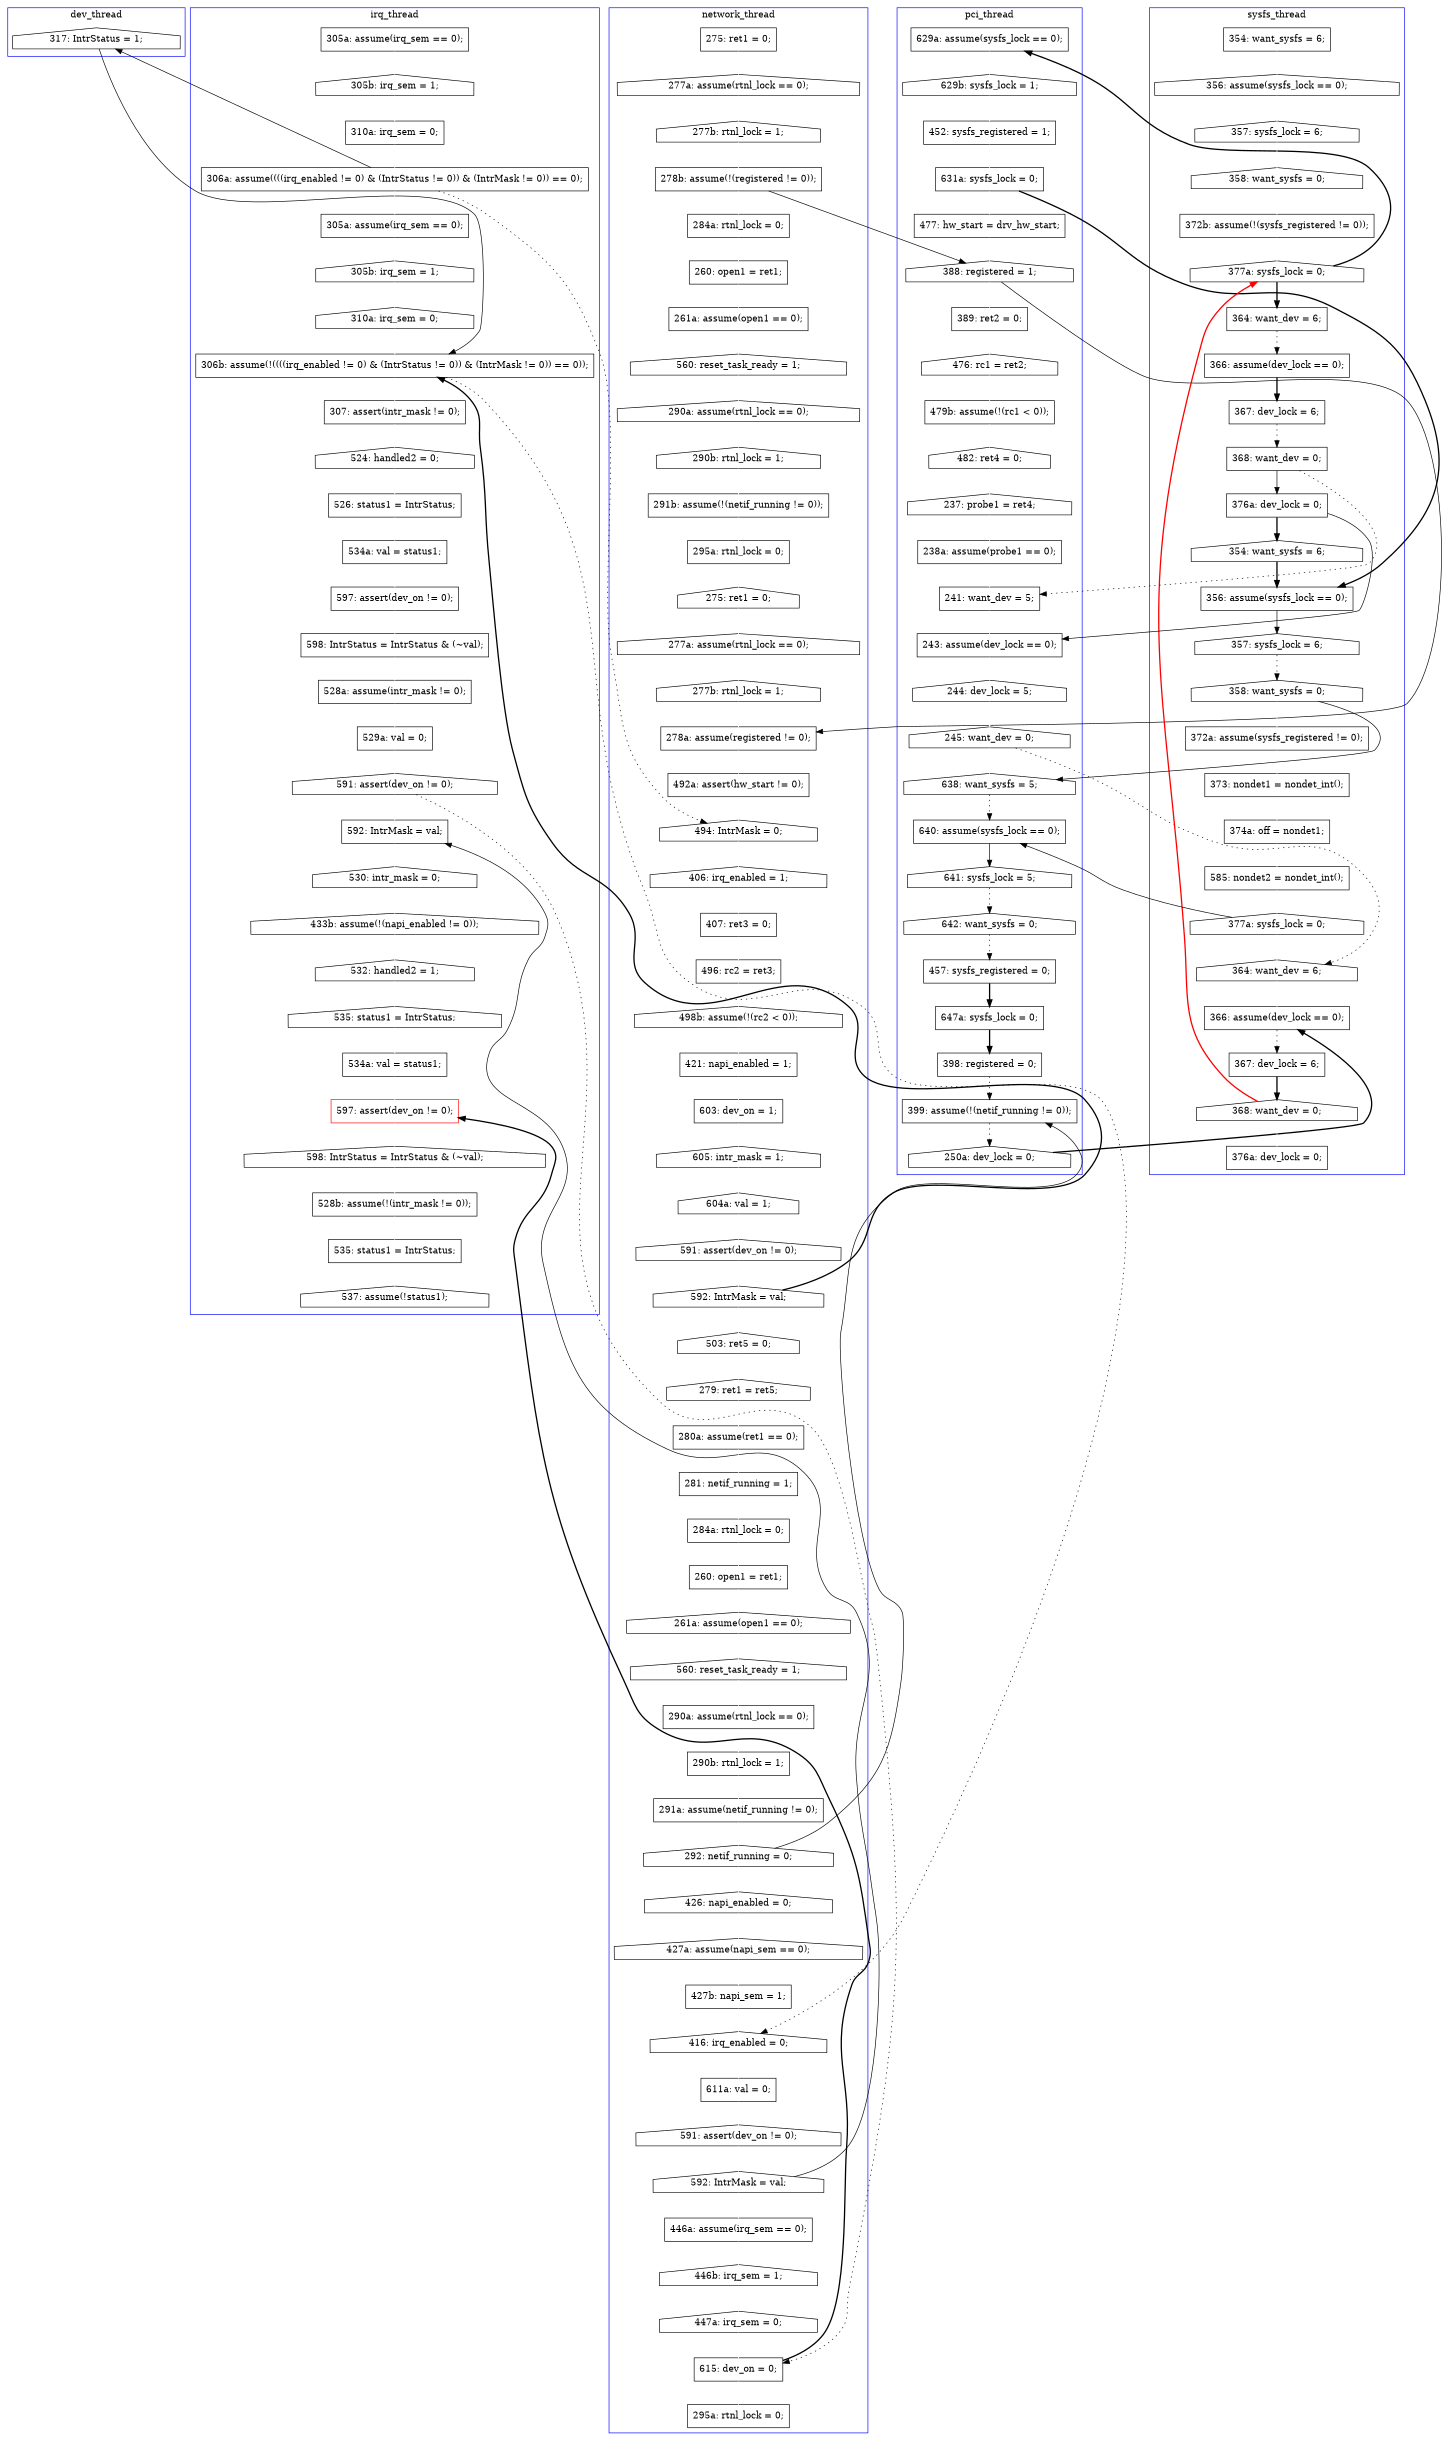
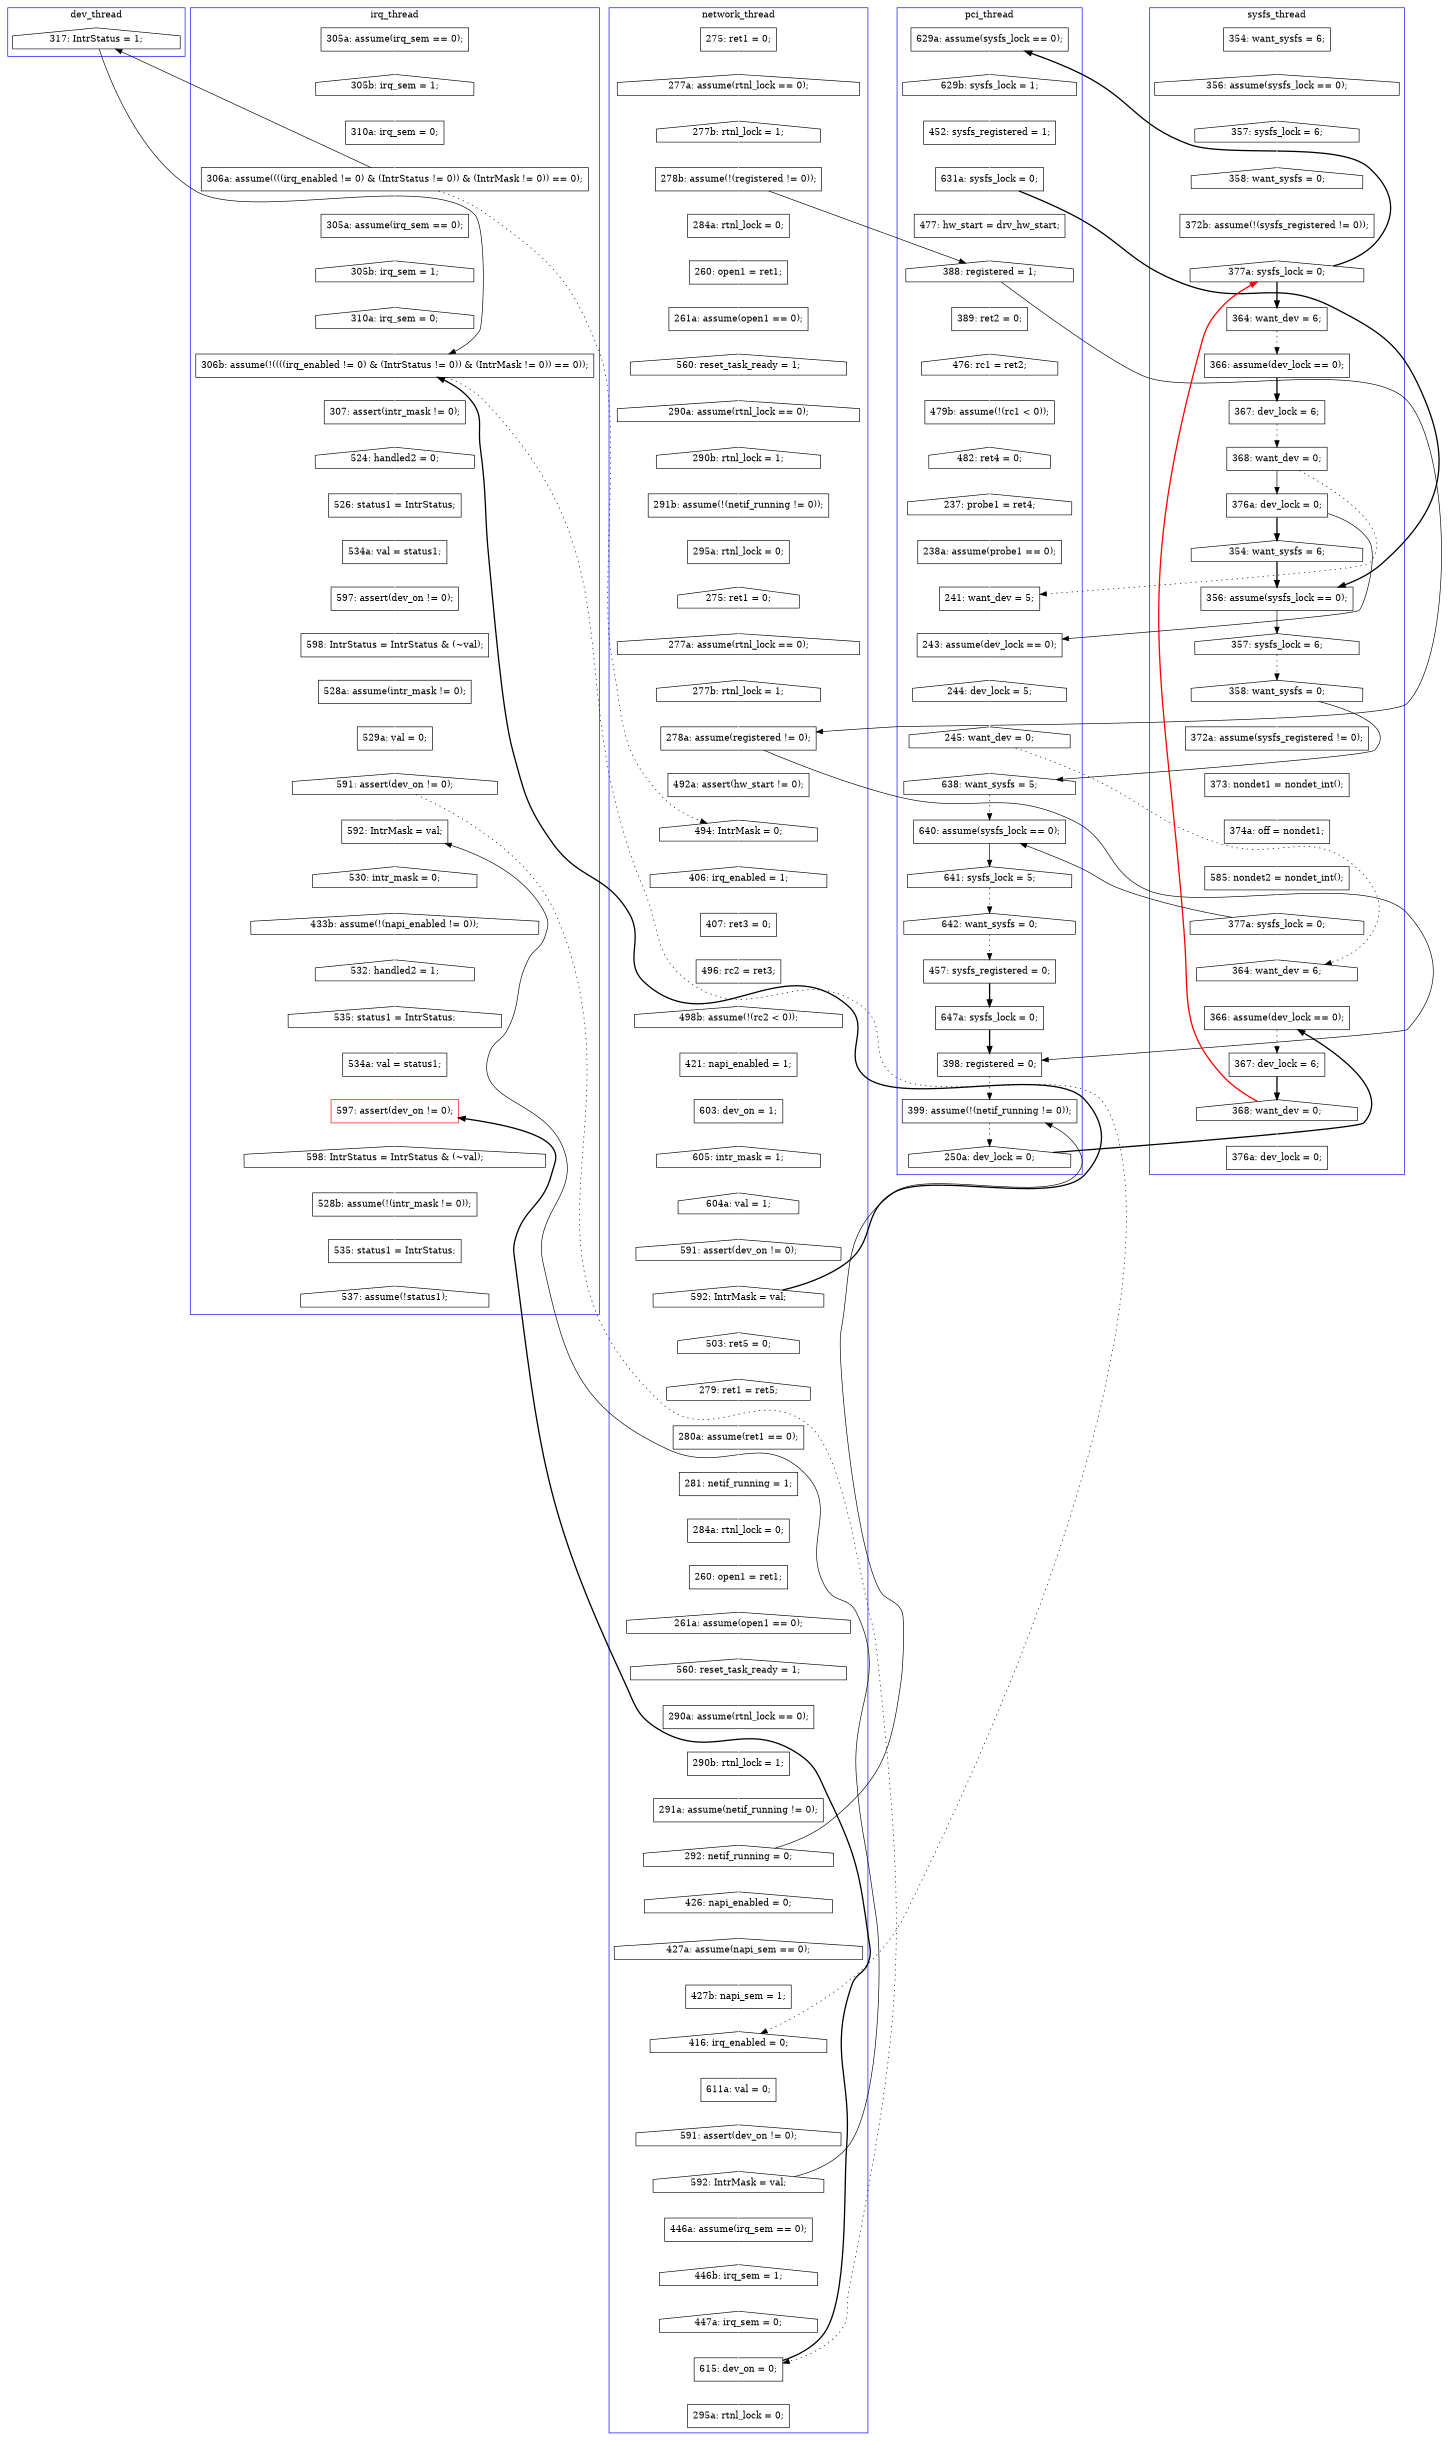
none -> (1312, 894)
